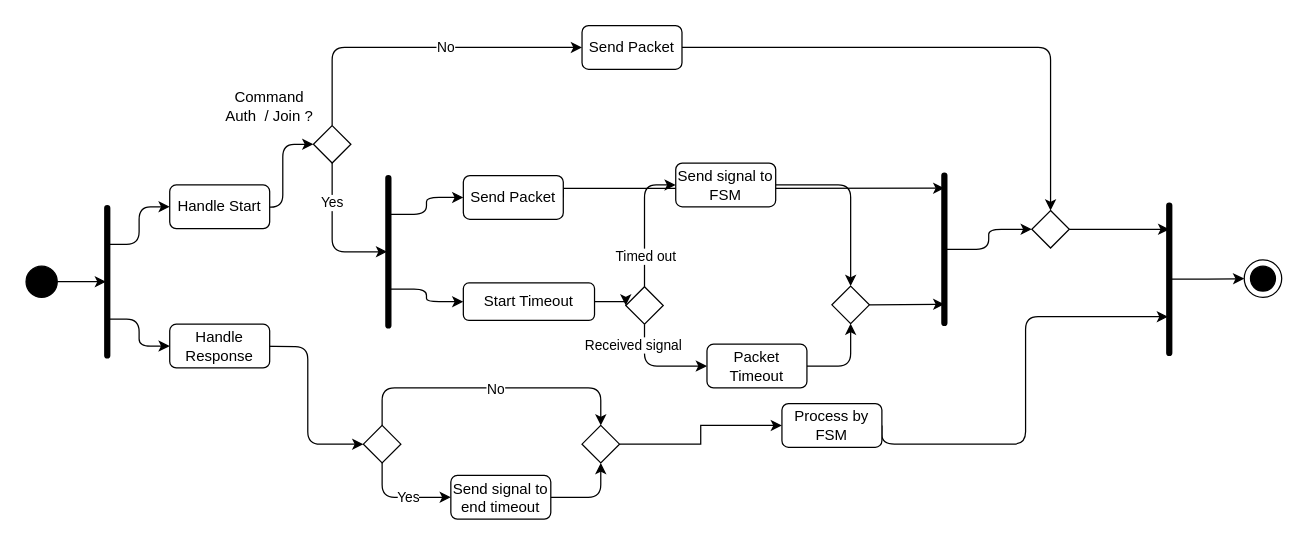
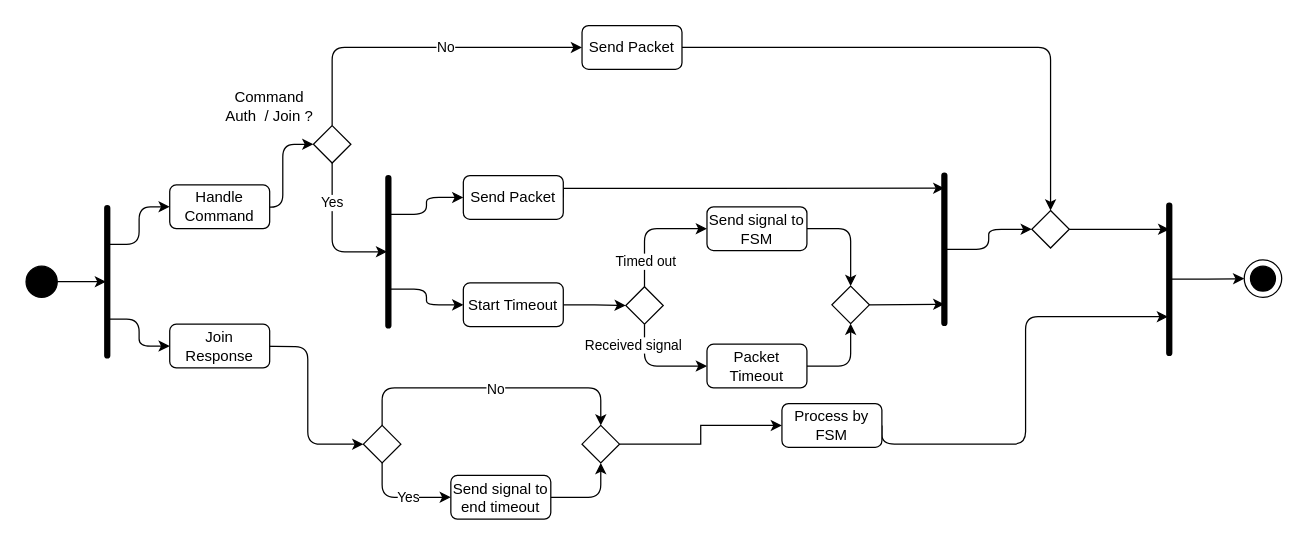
(726, 185) -> (757, 229)
(219, 207) -> (219, 207)
(529, 302) -> (513, 305)
(219, 347) -> (219, 347)
